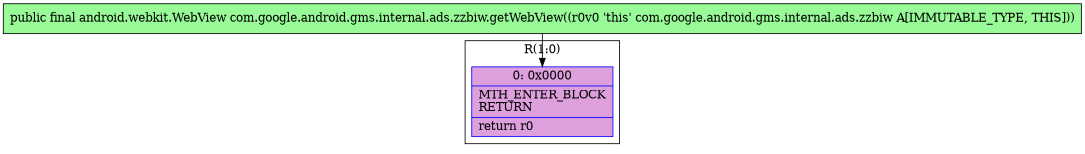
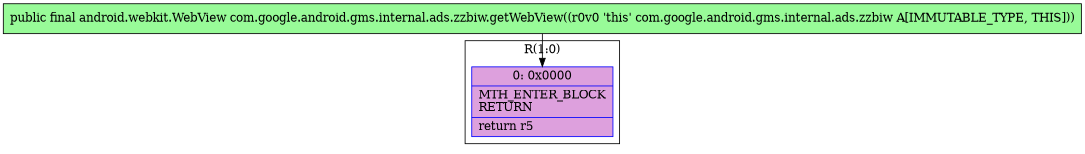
(506, 127) -> (506, 127)
